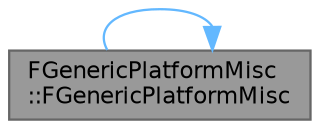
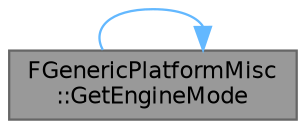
(160, 85) -> (153, 85)
